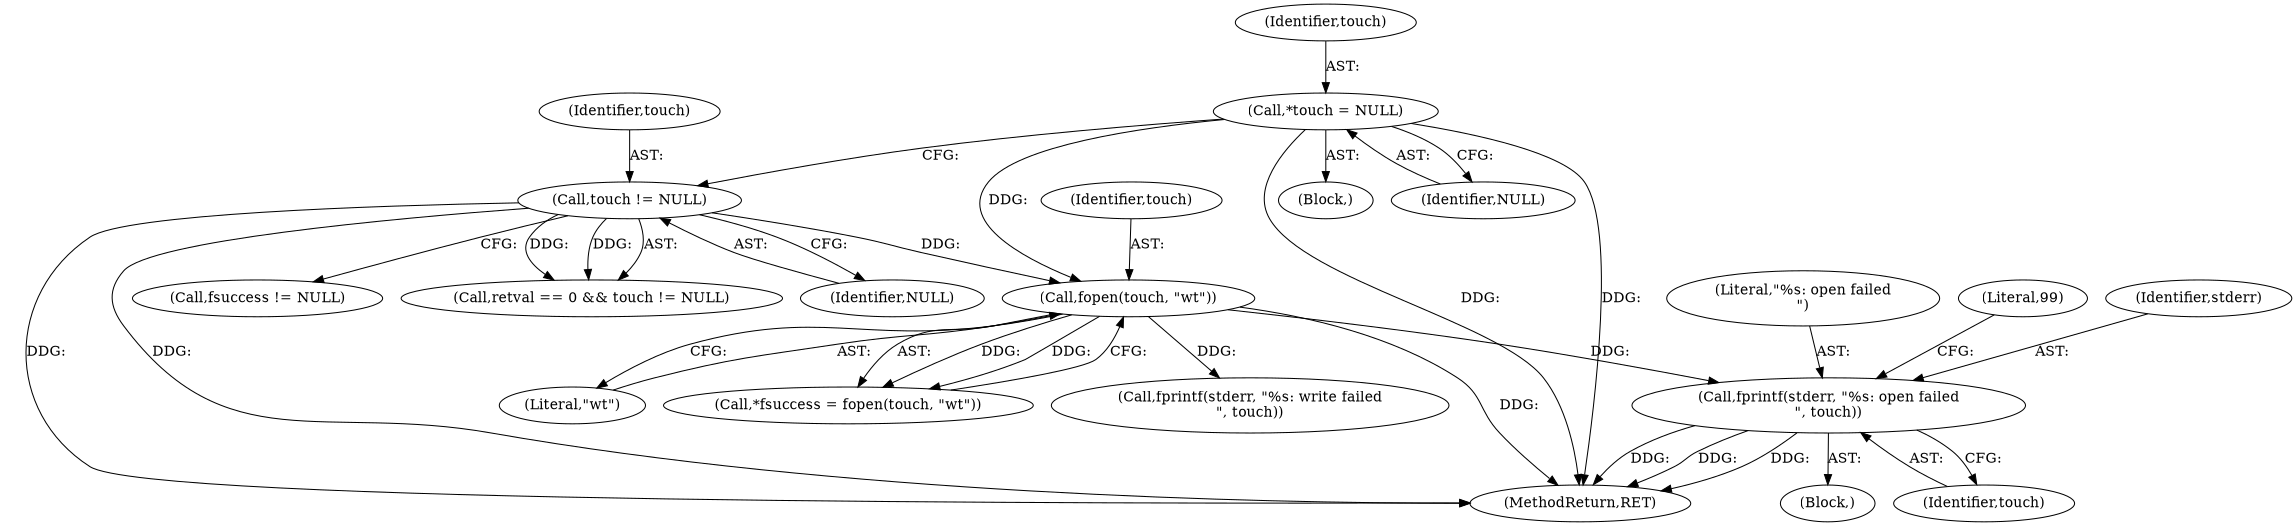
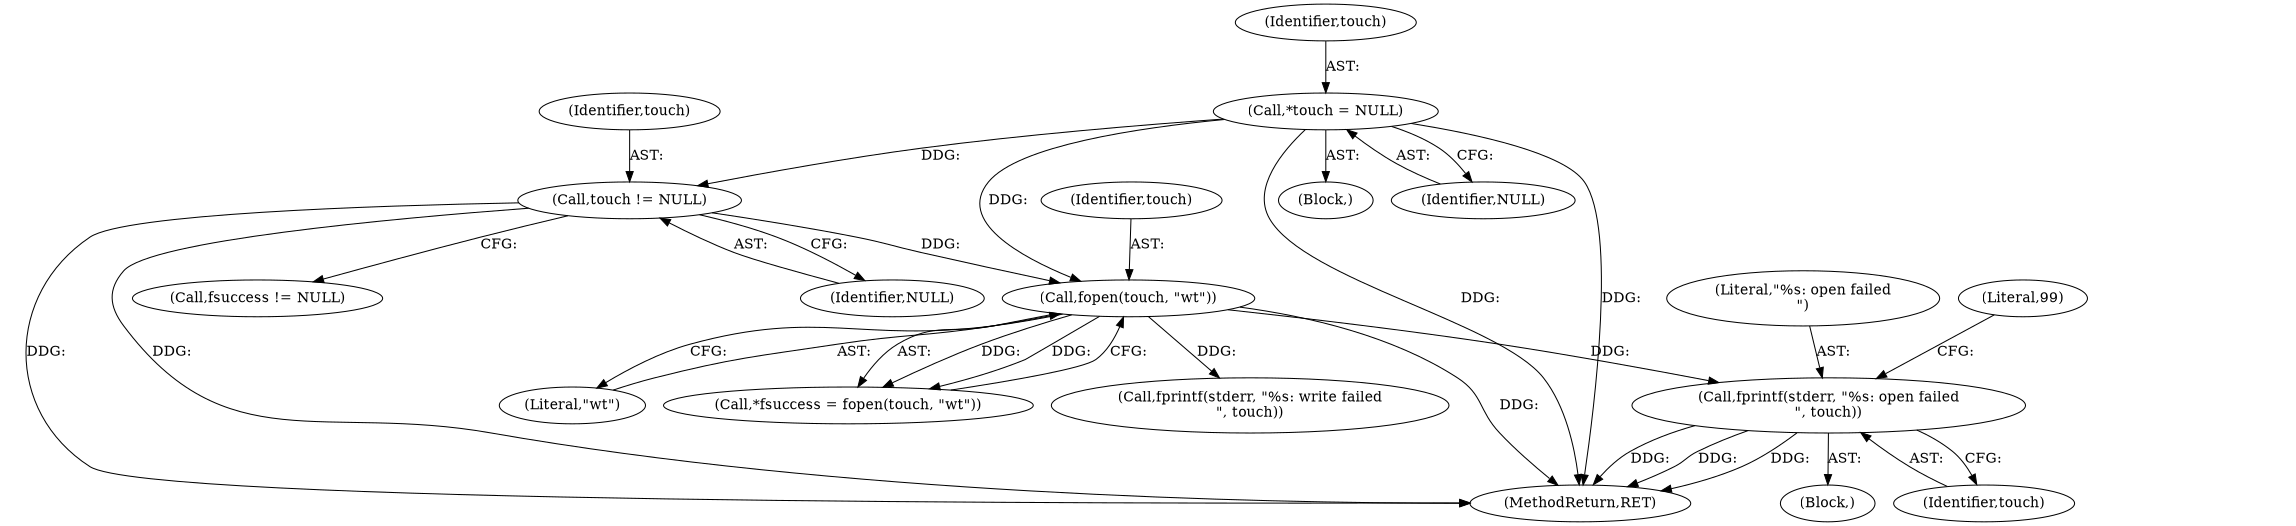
(943, 156) -> (943, 156)
(592, 298) -> none
(2199, 298) -> none
